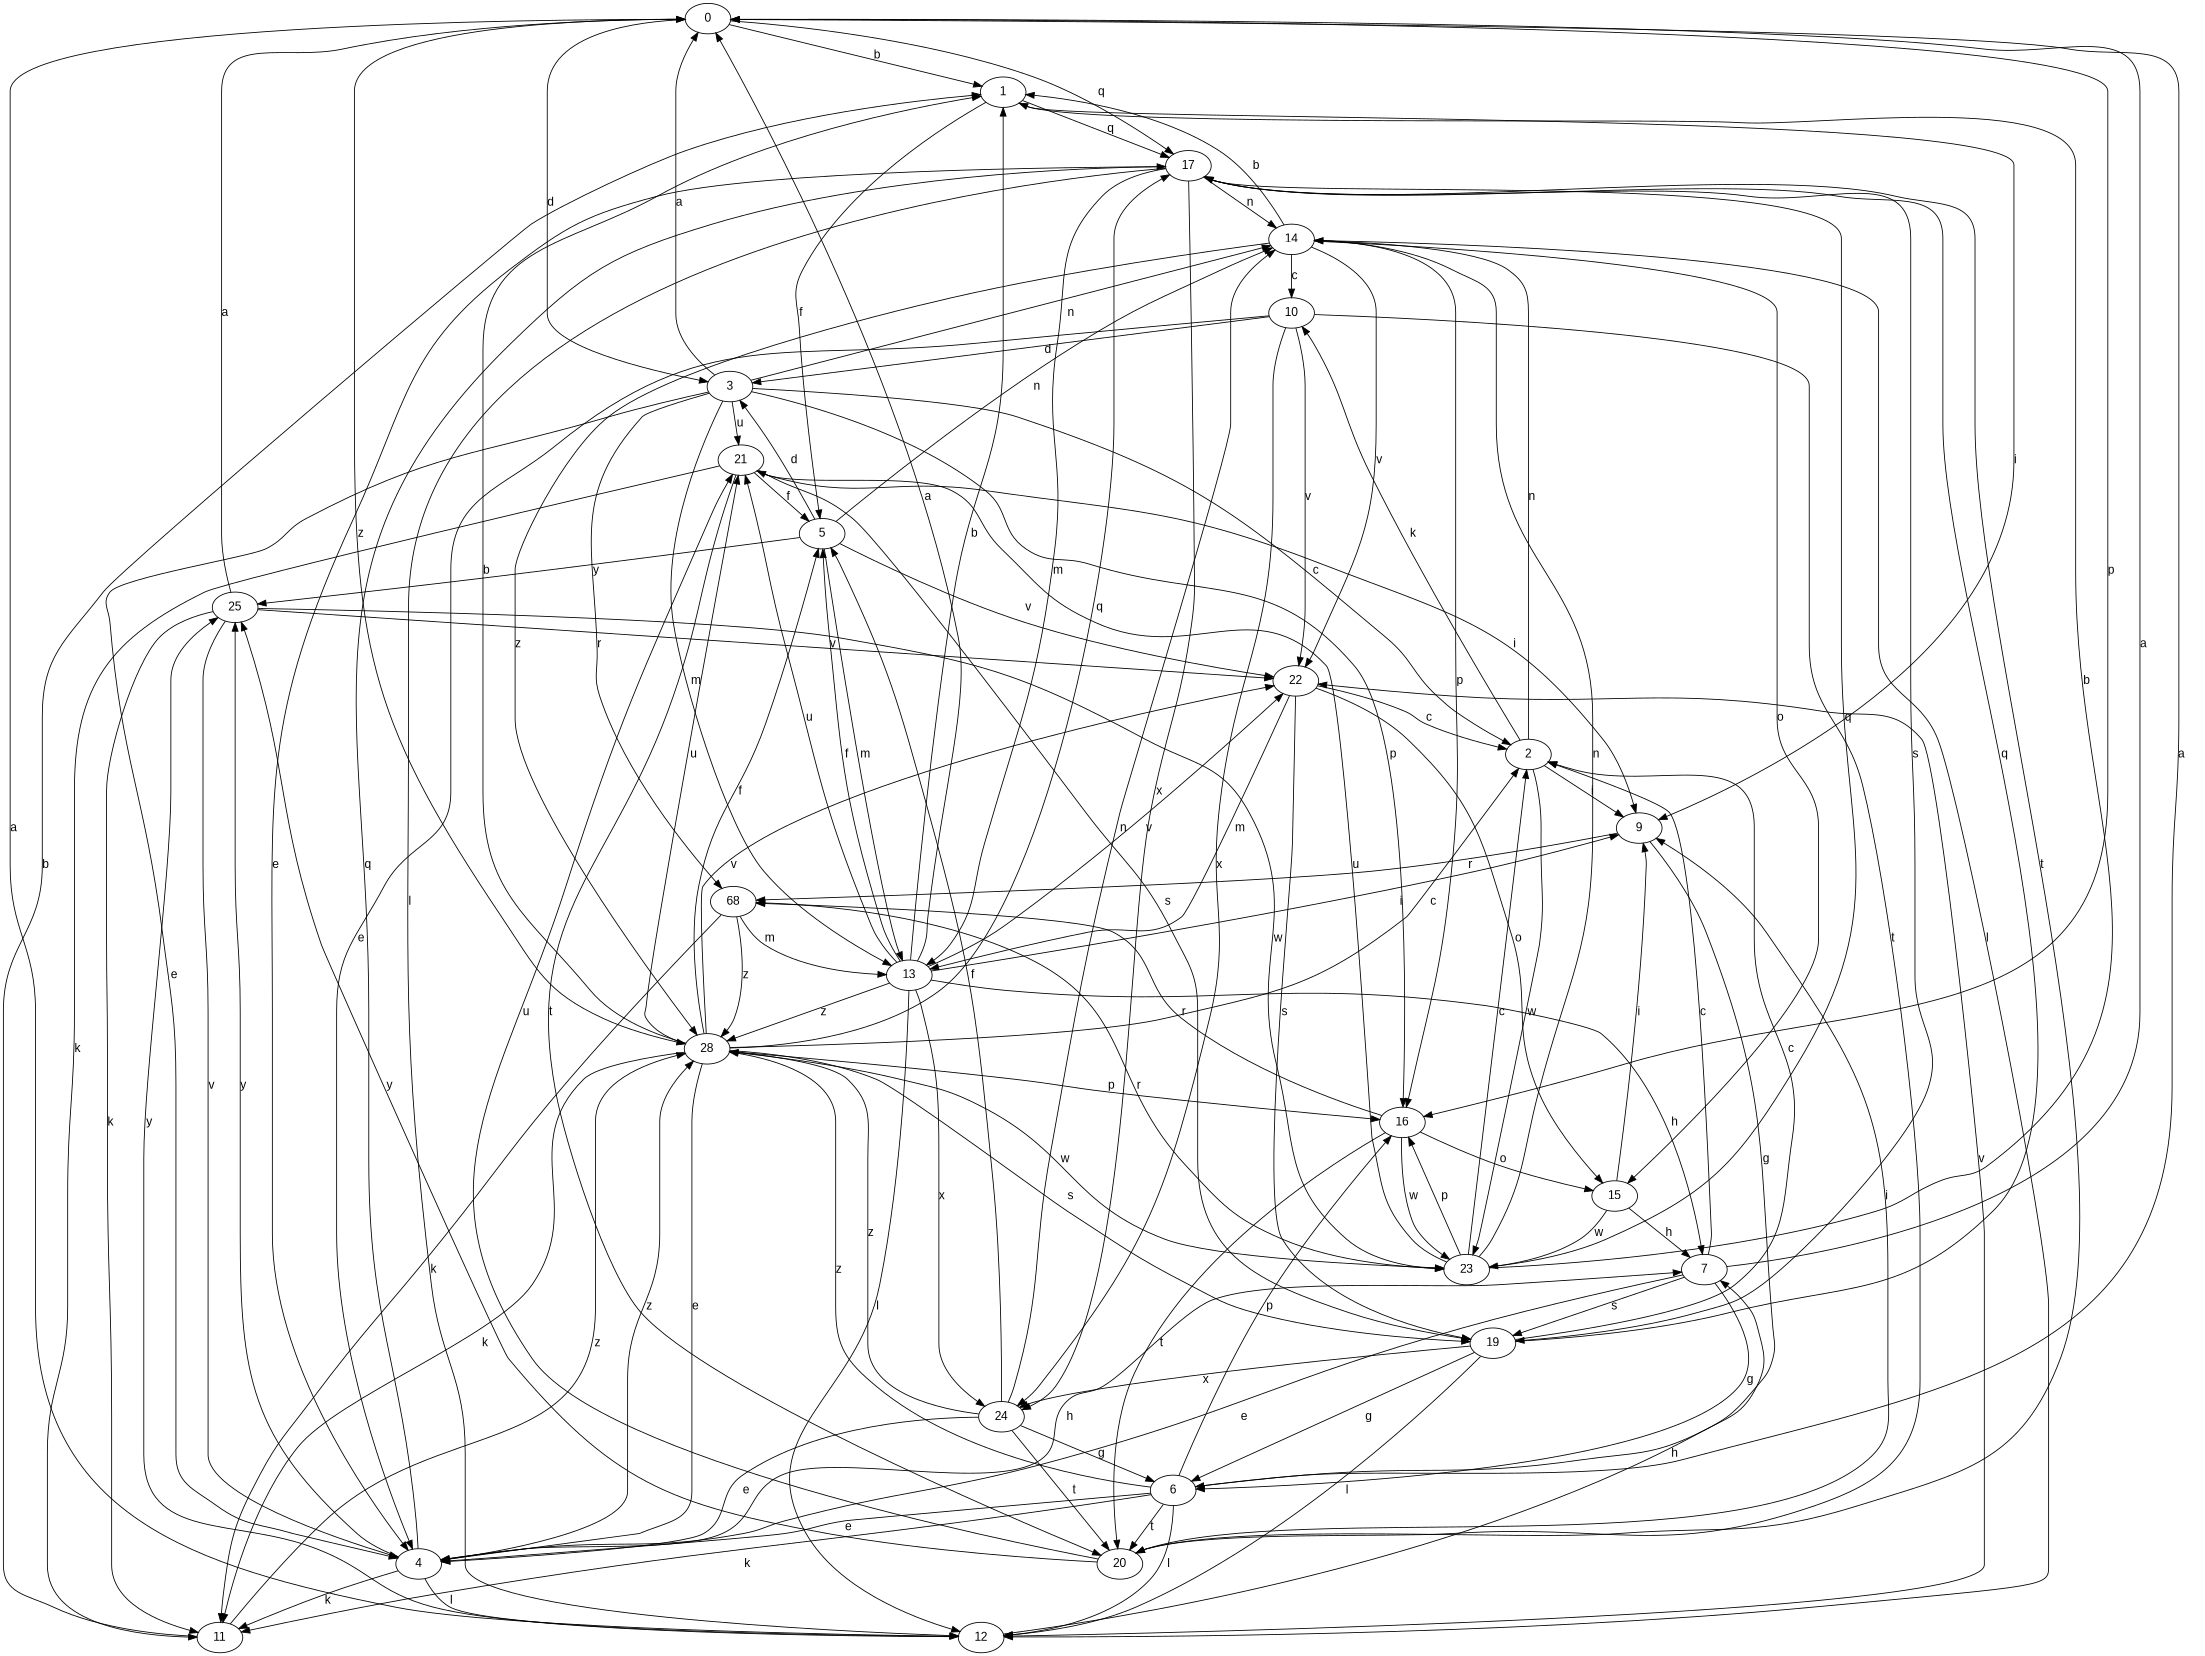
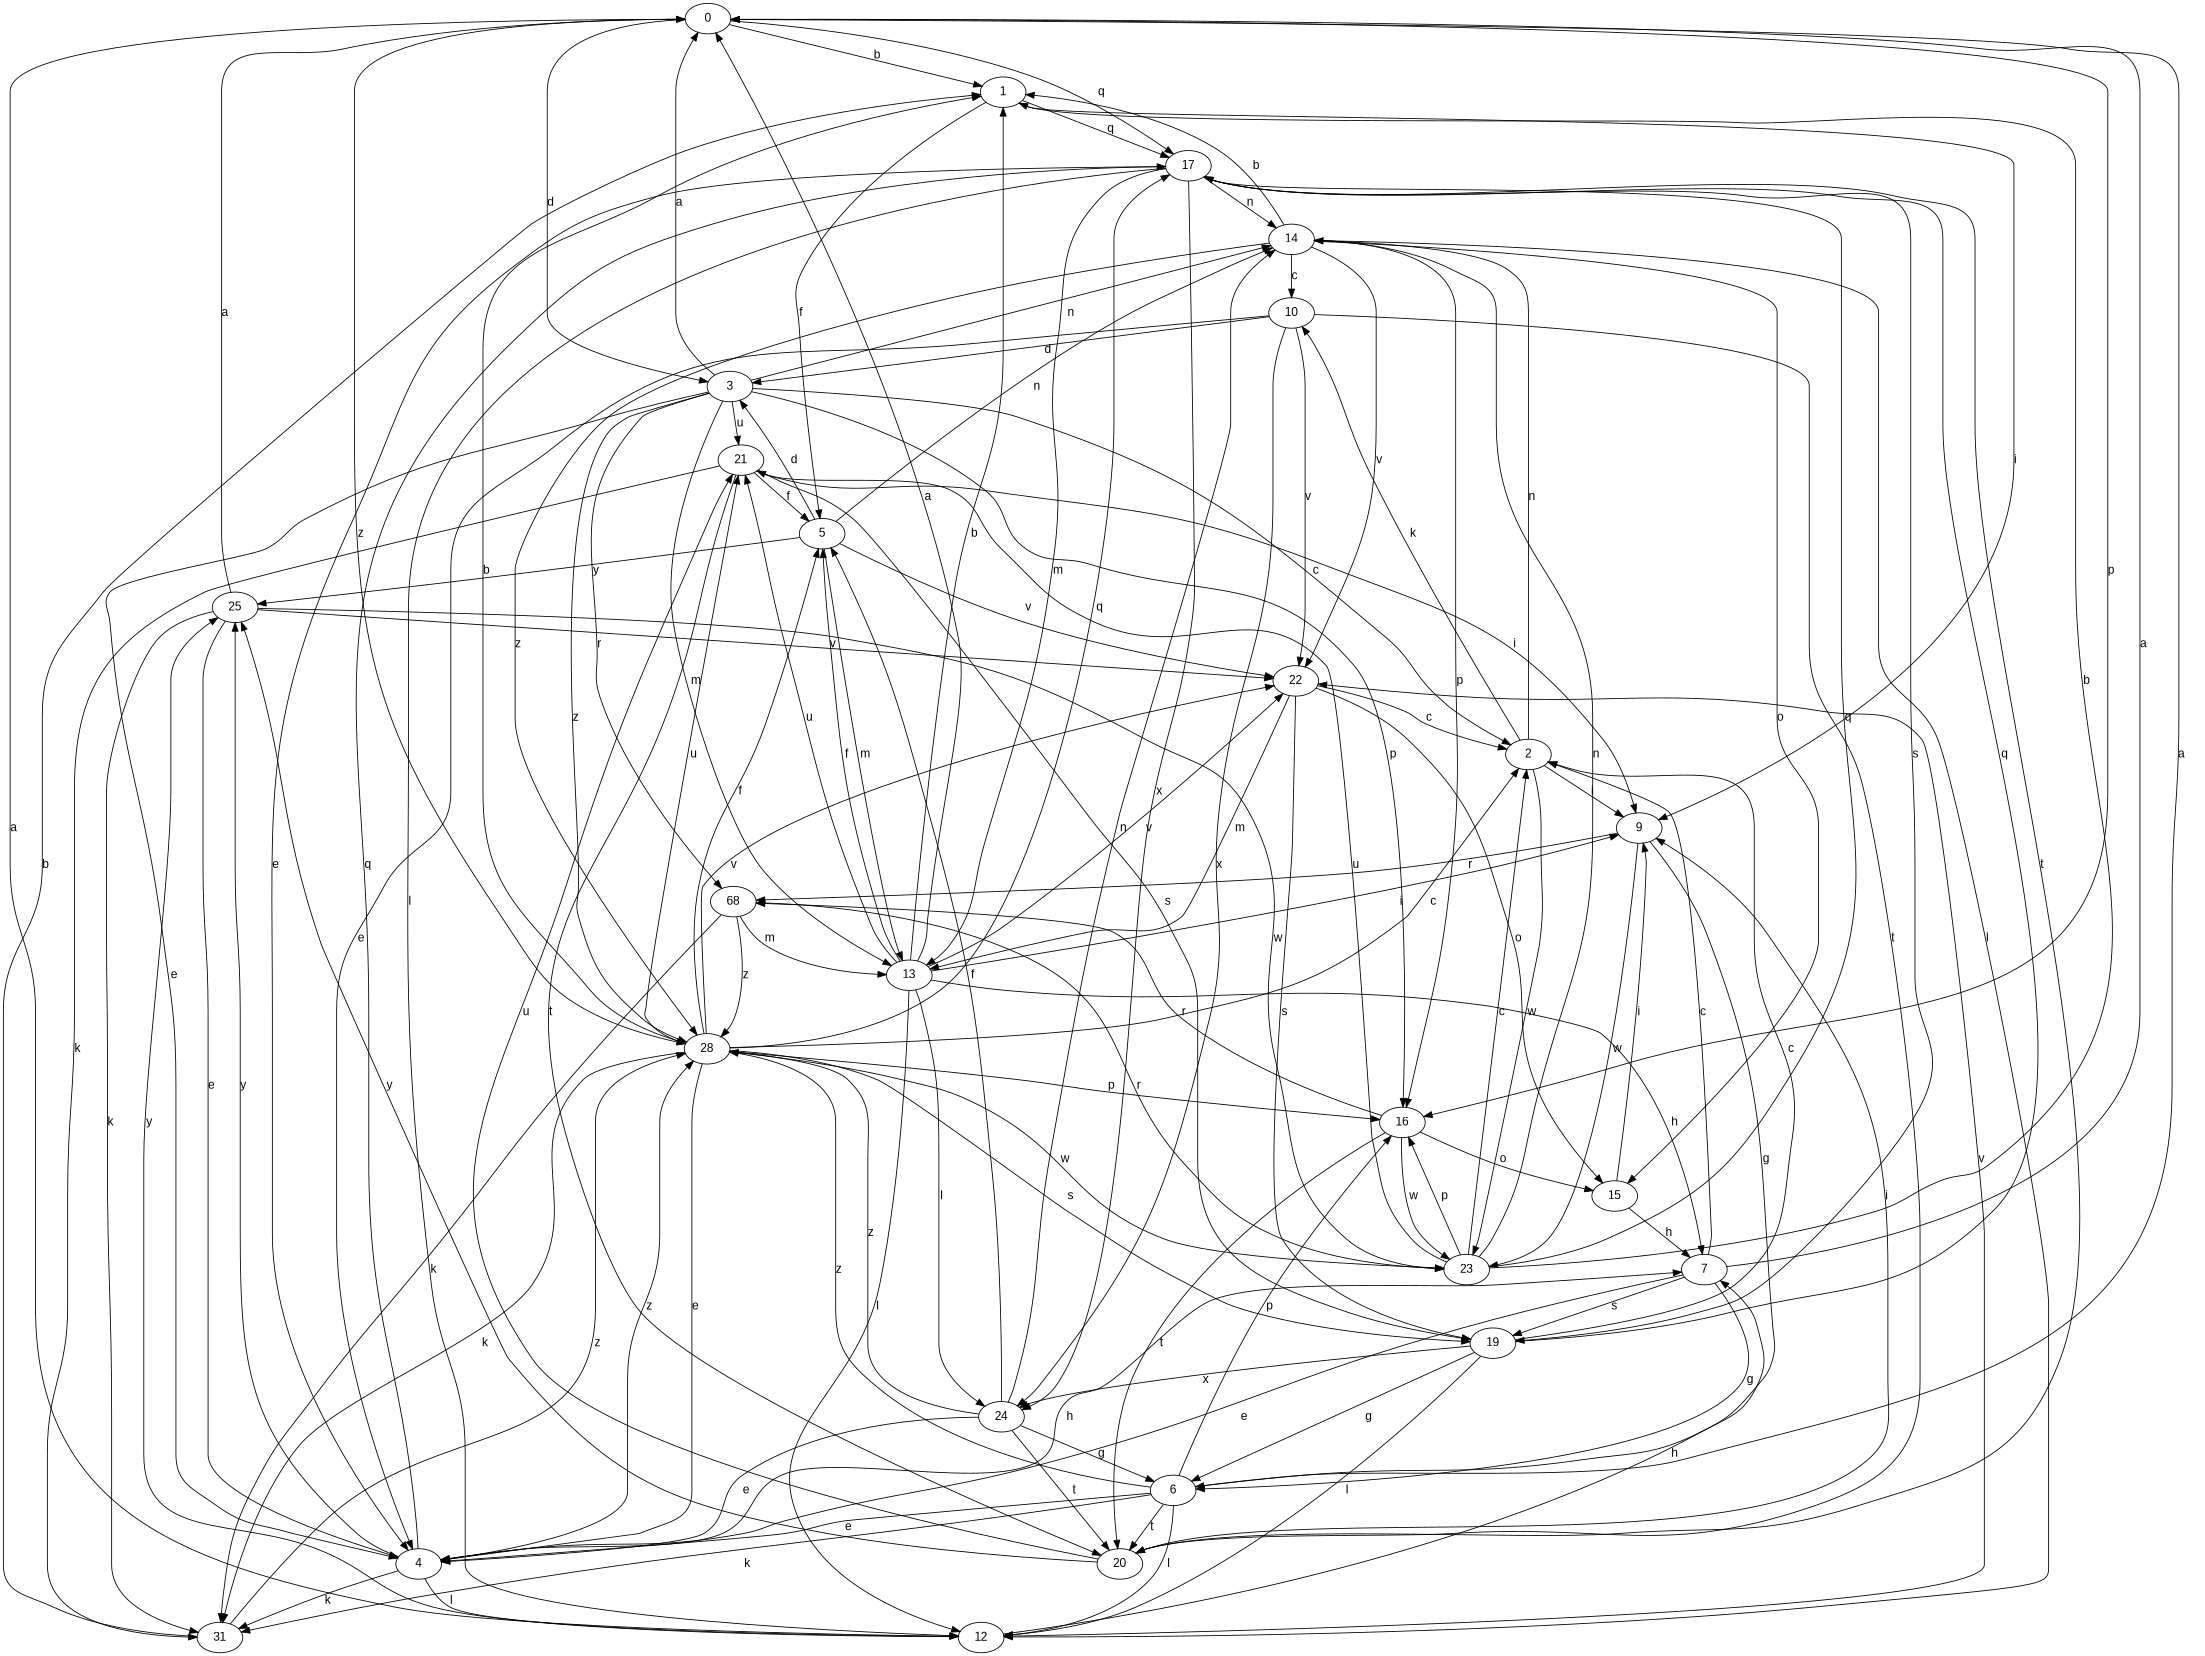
(812, 1011) -> (572, 699)
(211, 1086) -> (211, 1086)
(942, 1196) -> (942, 1196)
(1562, 1249) -> (1607, 1063)
(220, 1638) -> (220, 1638)
